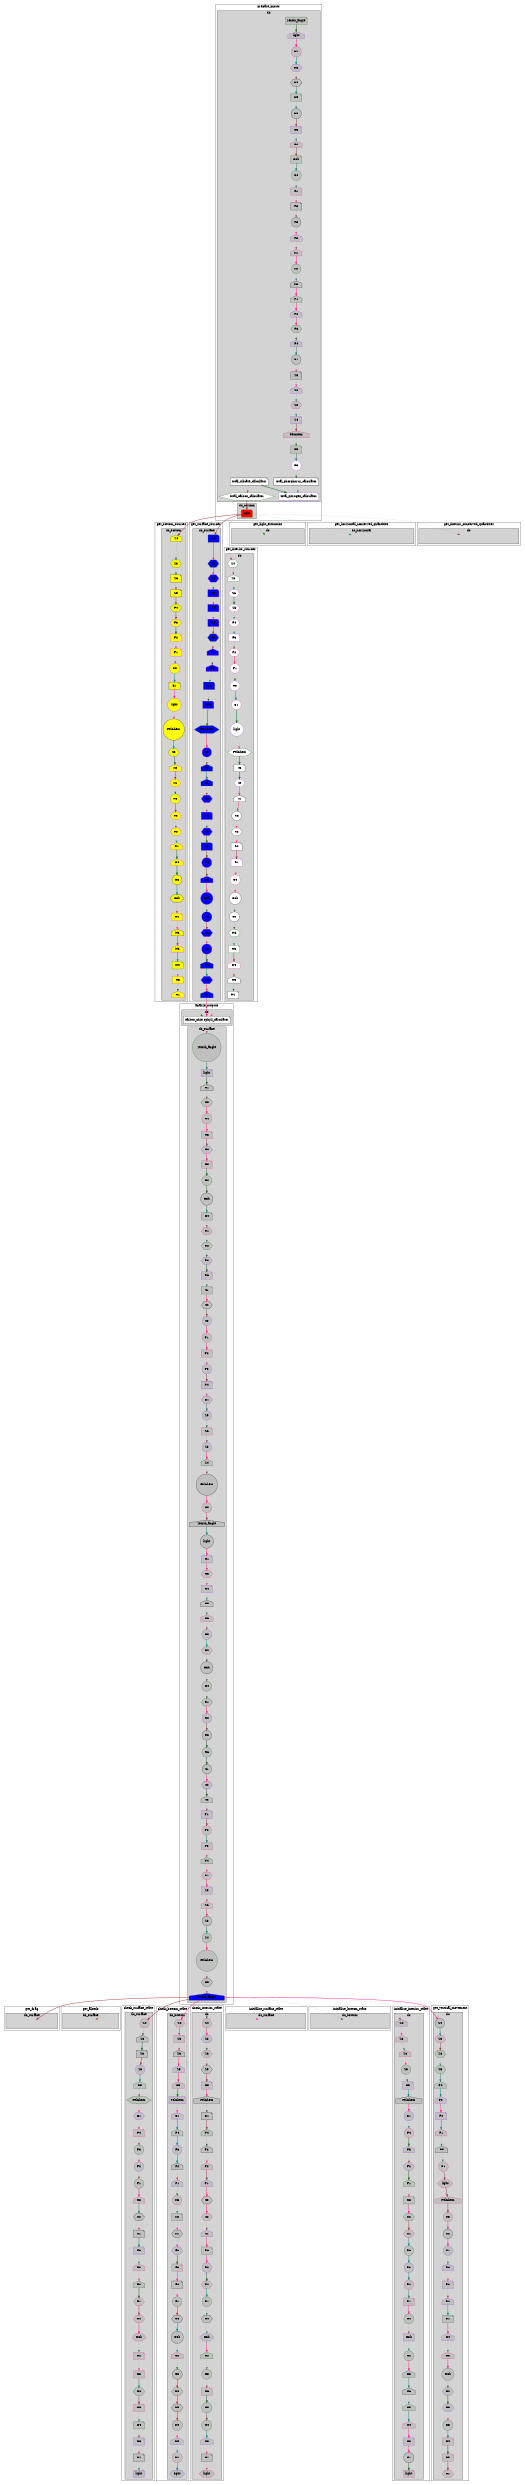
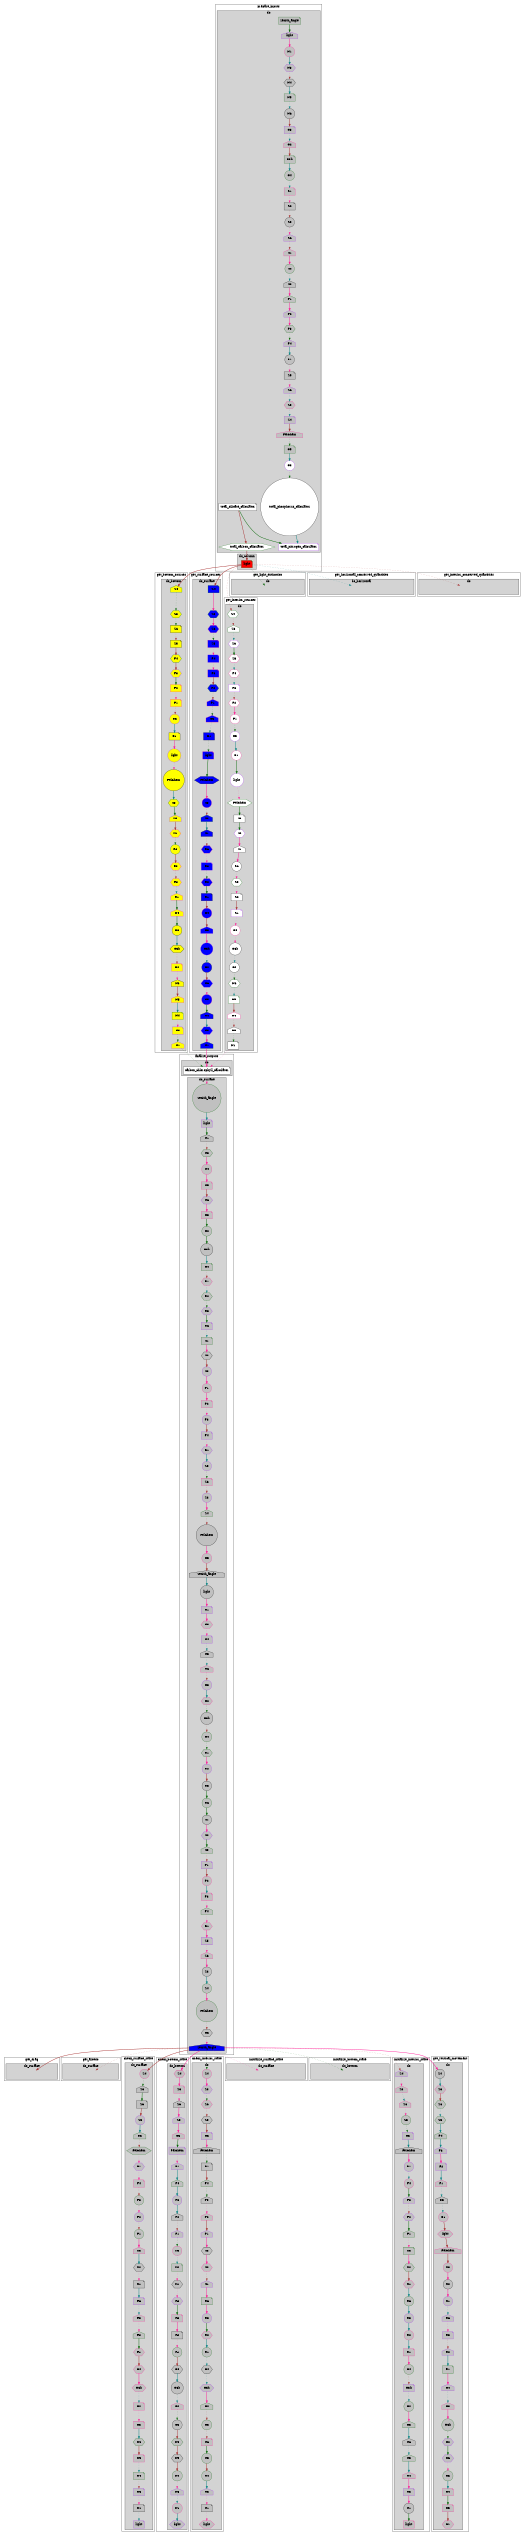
(296, 482) -> (290, 507)
(248, 488) -> (242, 526)
(297, 488) -> (297, 538)
